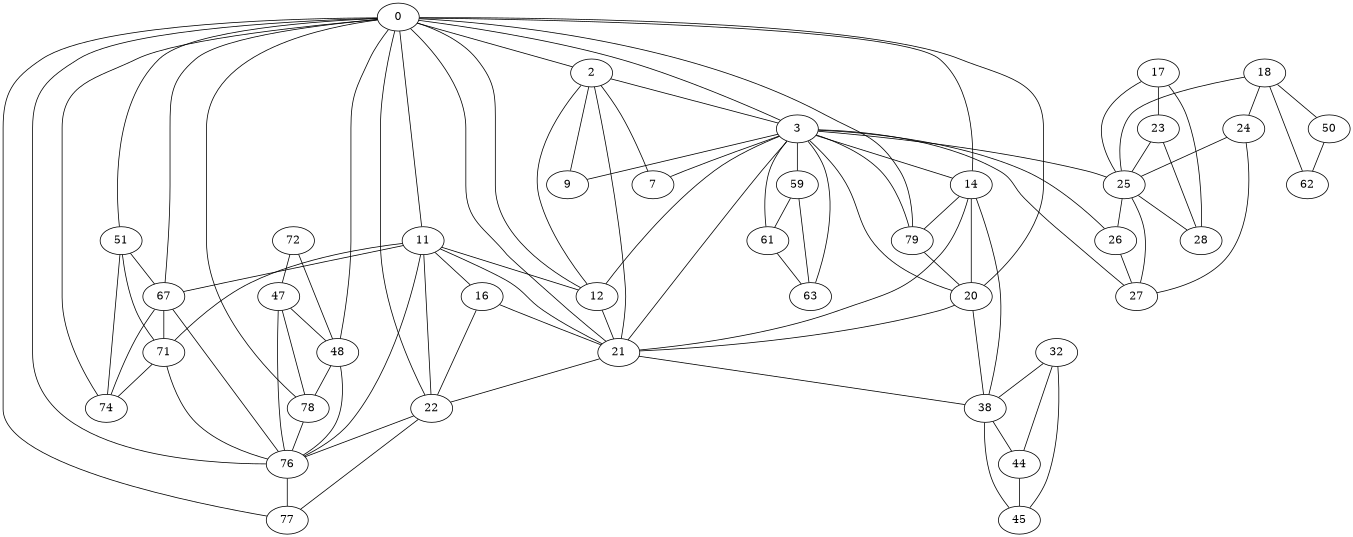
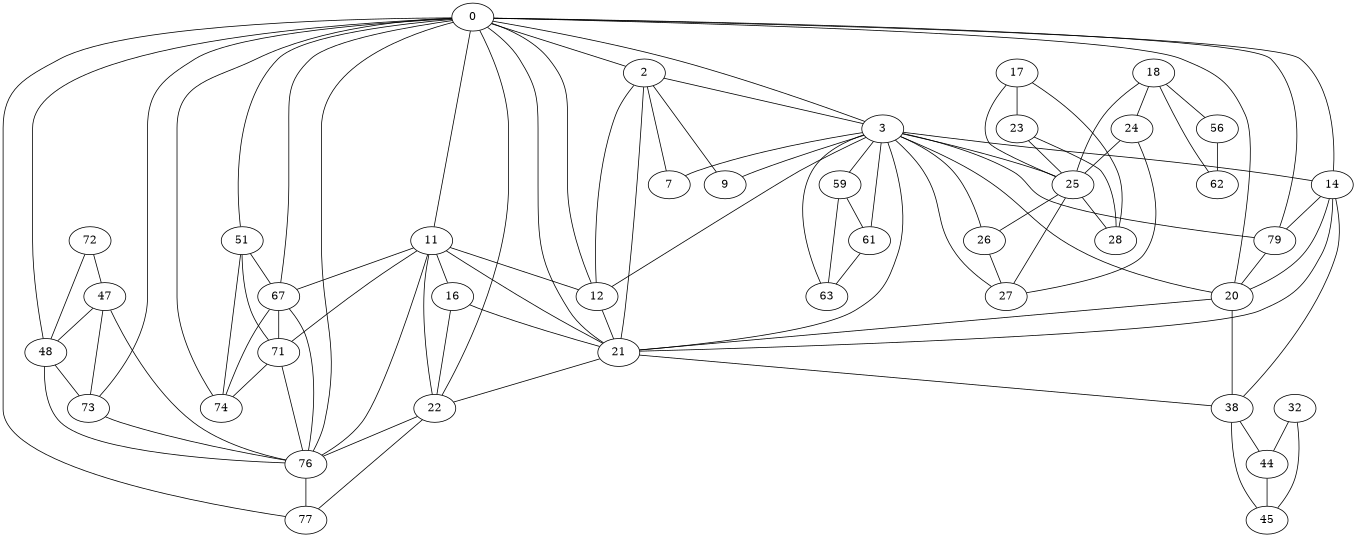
(1329, 129) -> (1217, 129)
(1021, 380) -> none
(308, 408) -> (89, 408)
